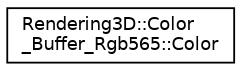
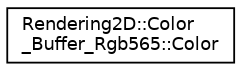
(121, 35) -> (121, 35)
